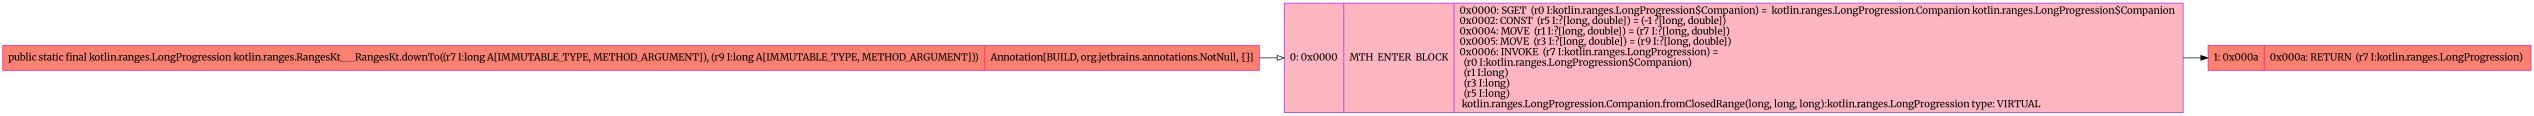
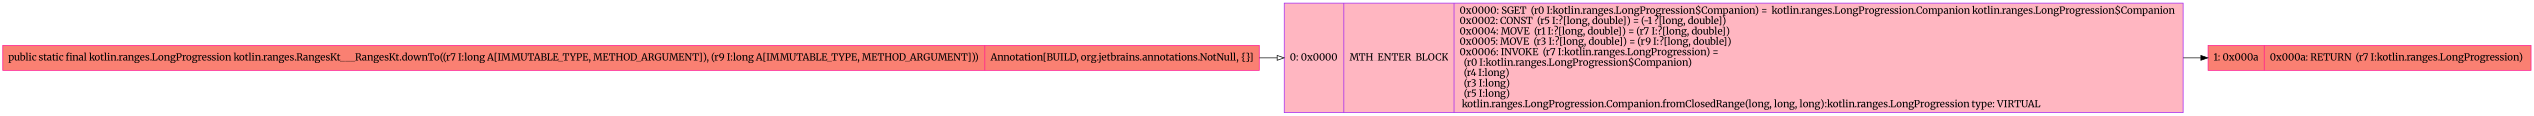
(1484, 73) -> (1485, 73)
